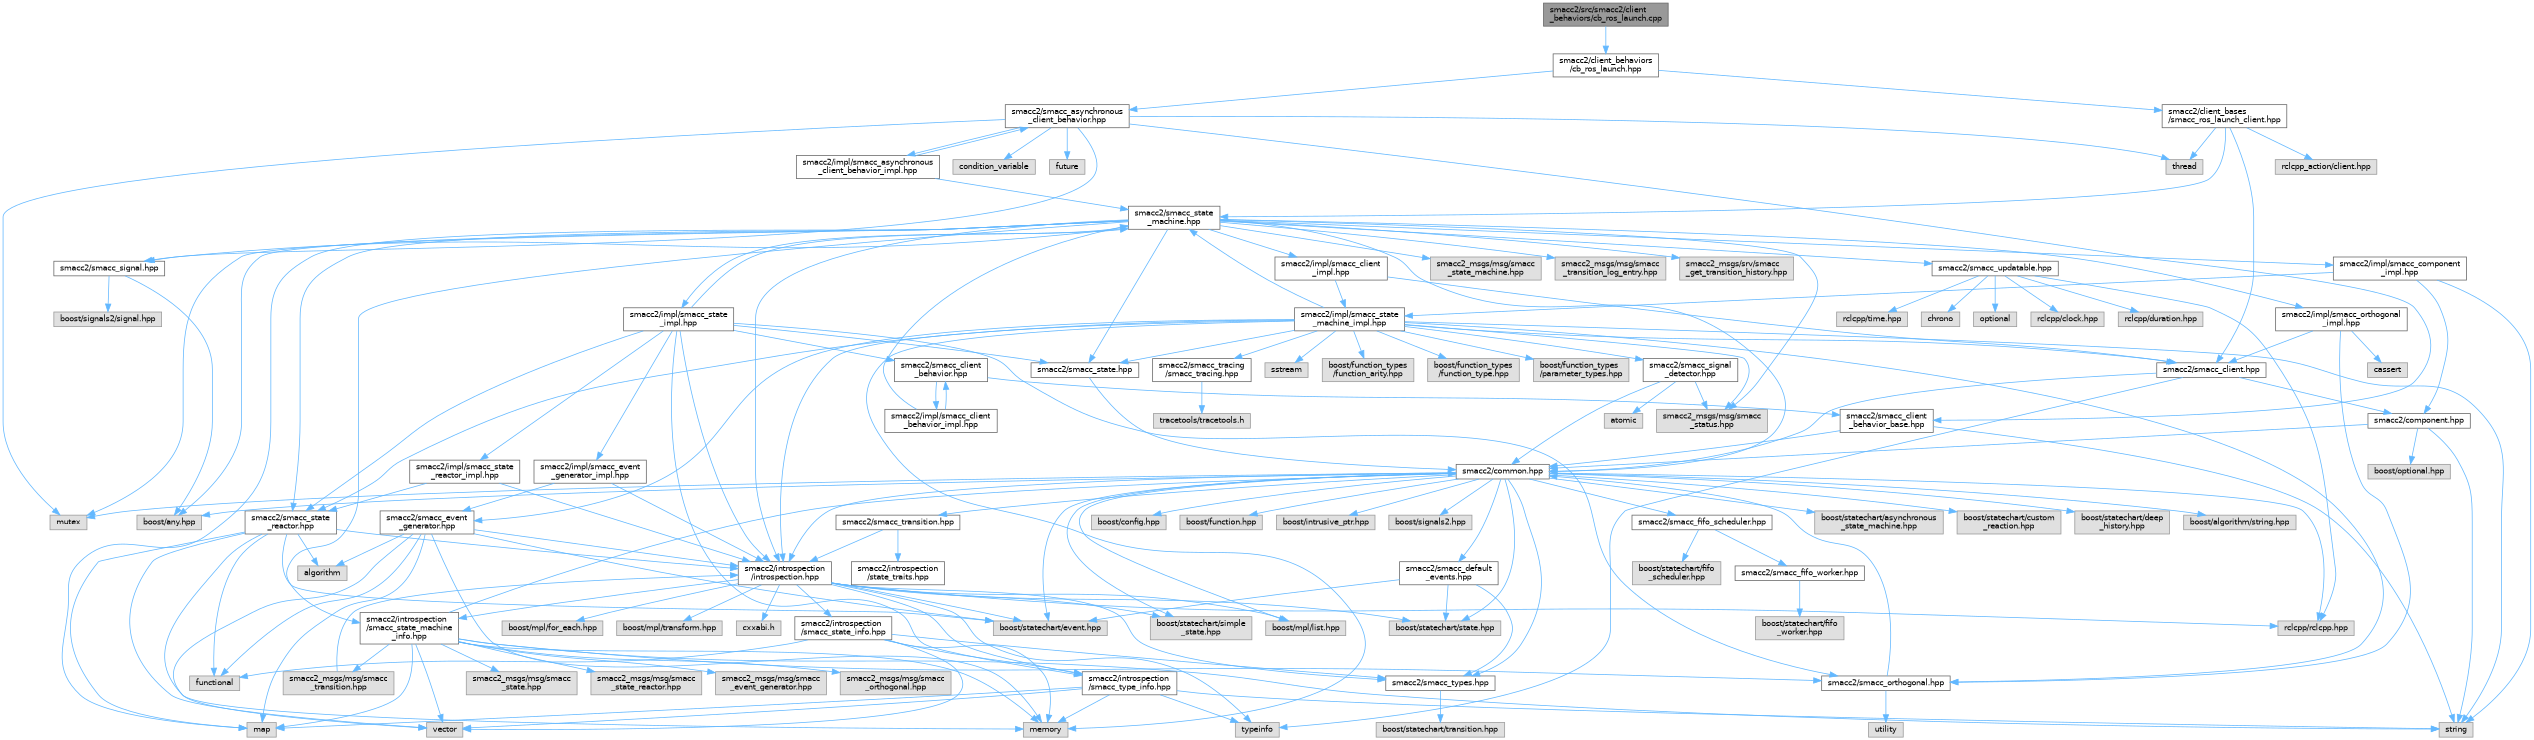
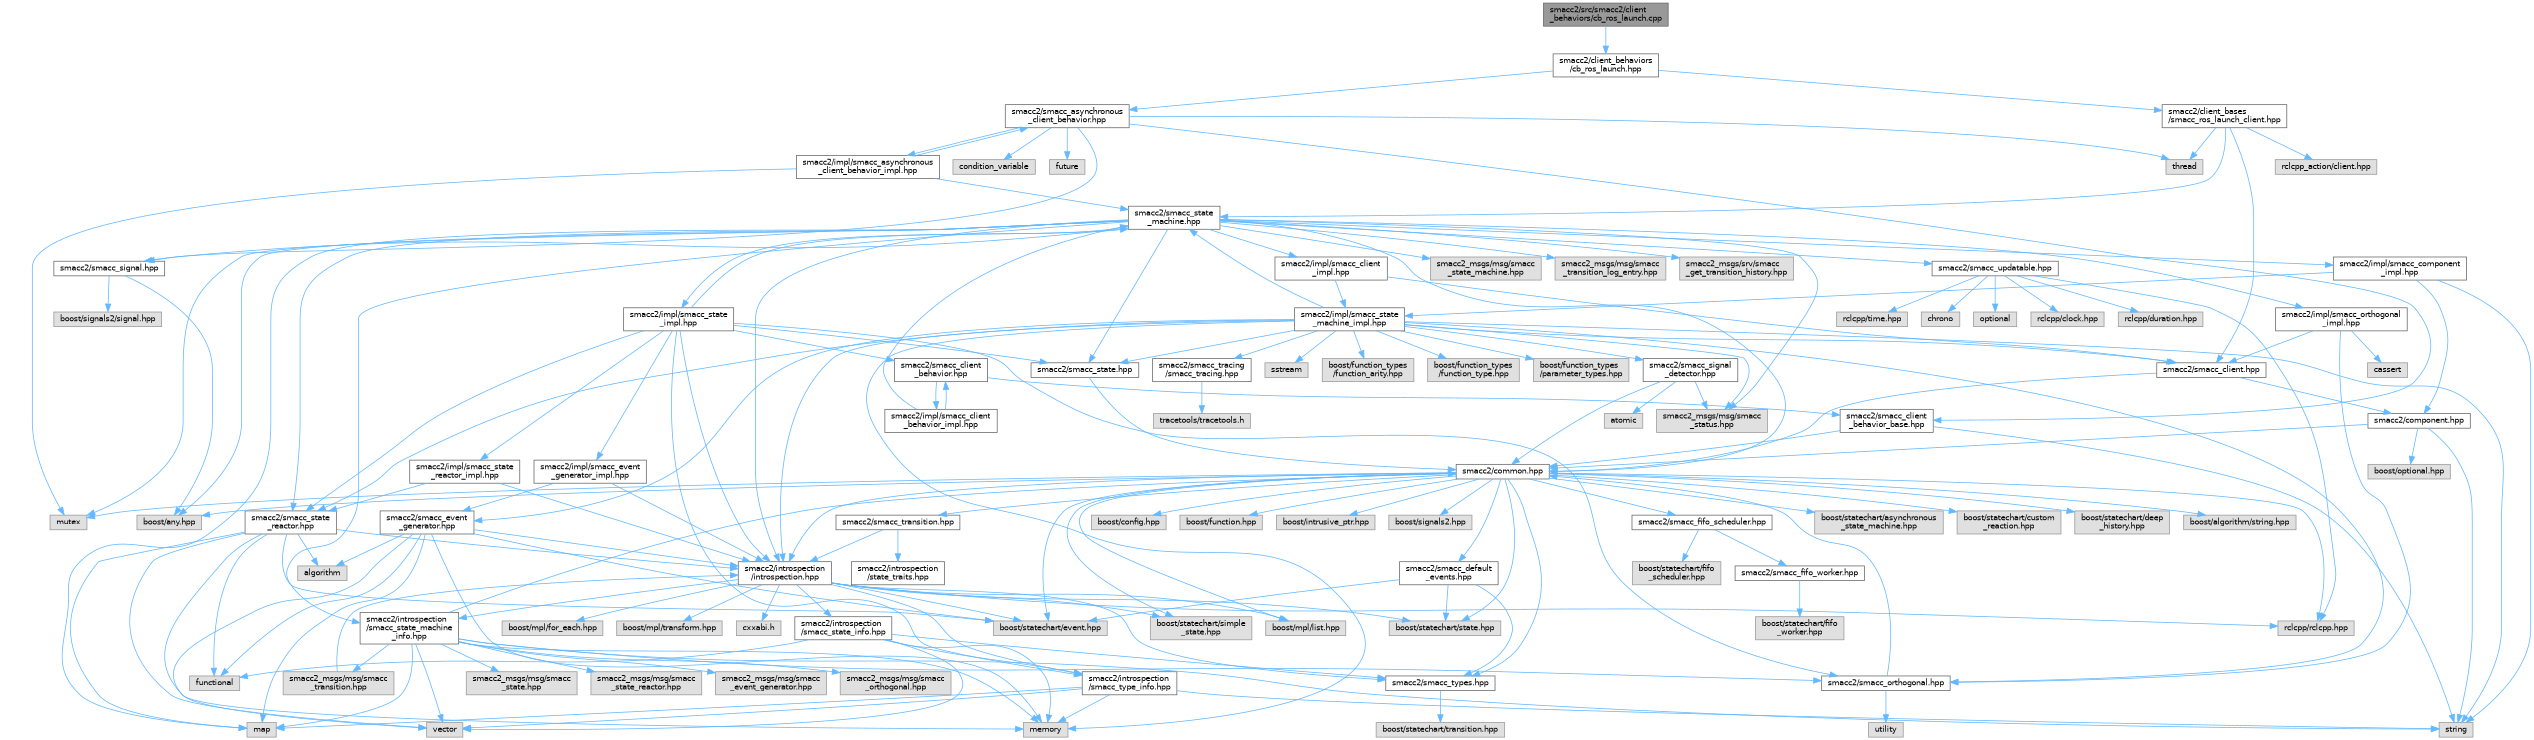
(346, 159) -> (284, 197)
(1257, 730) -> none
